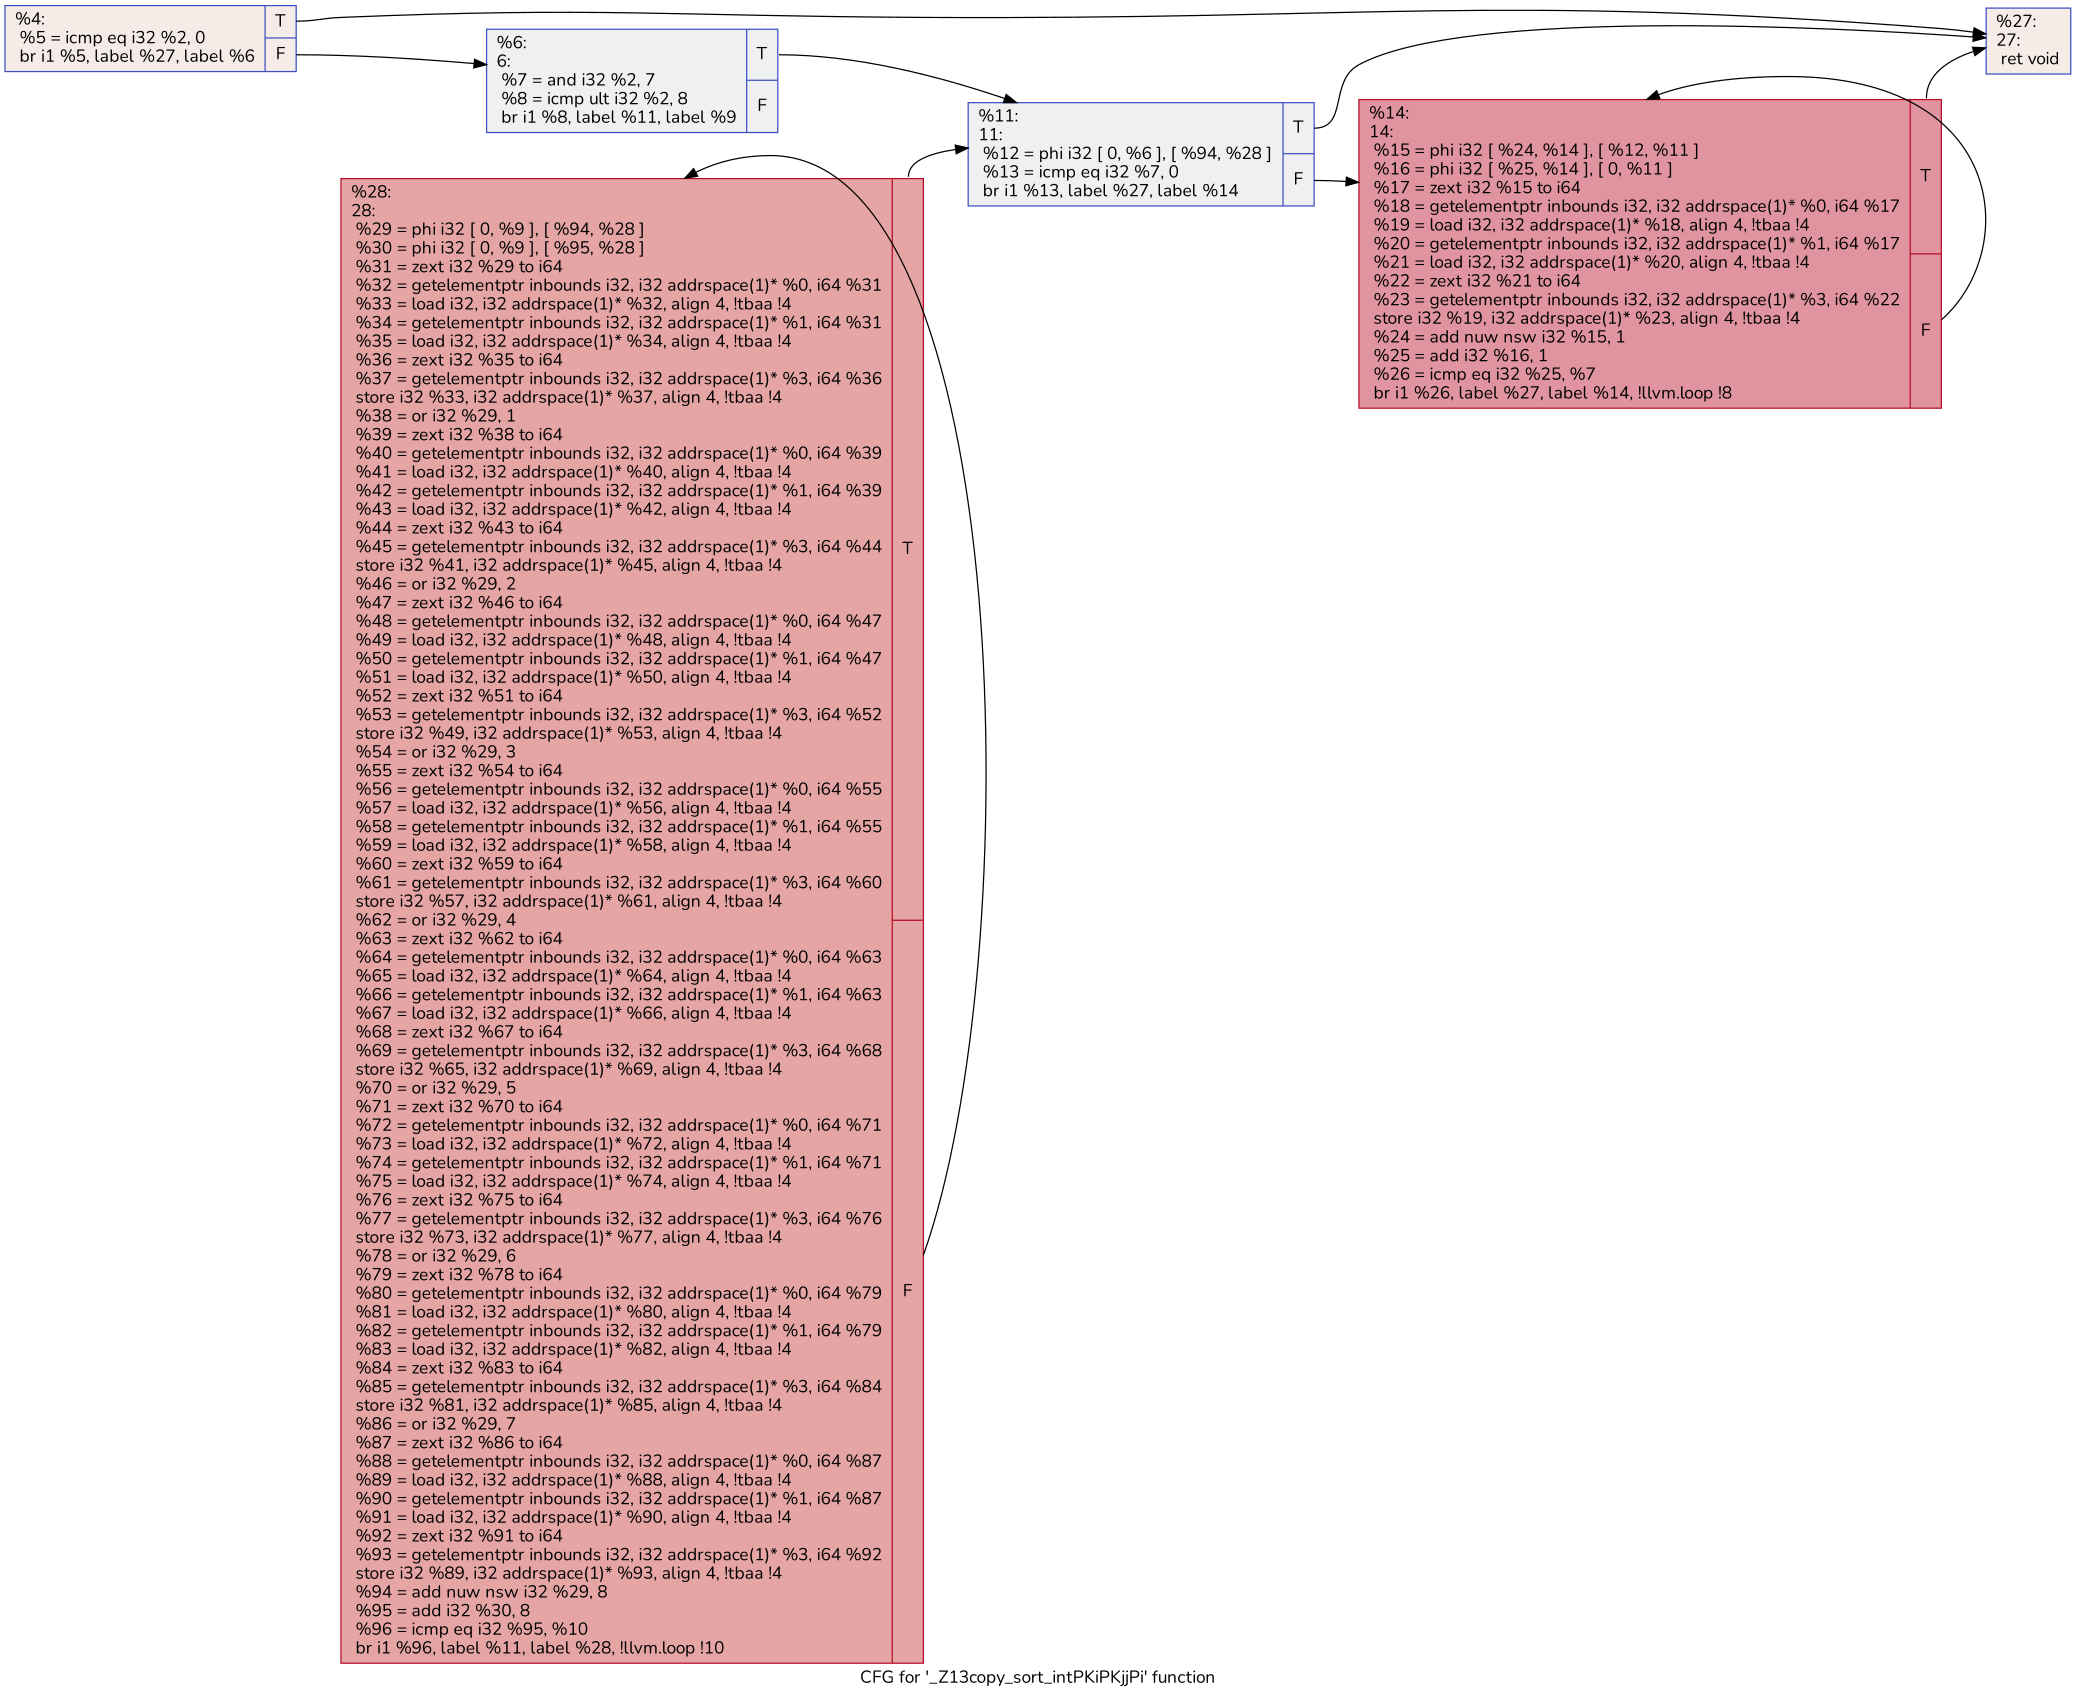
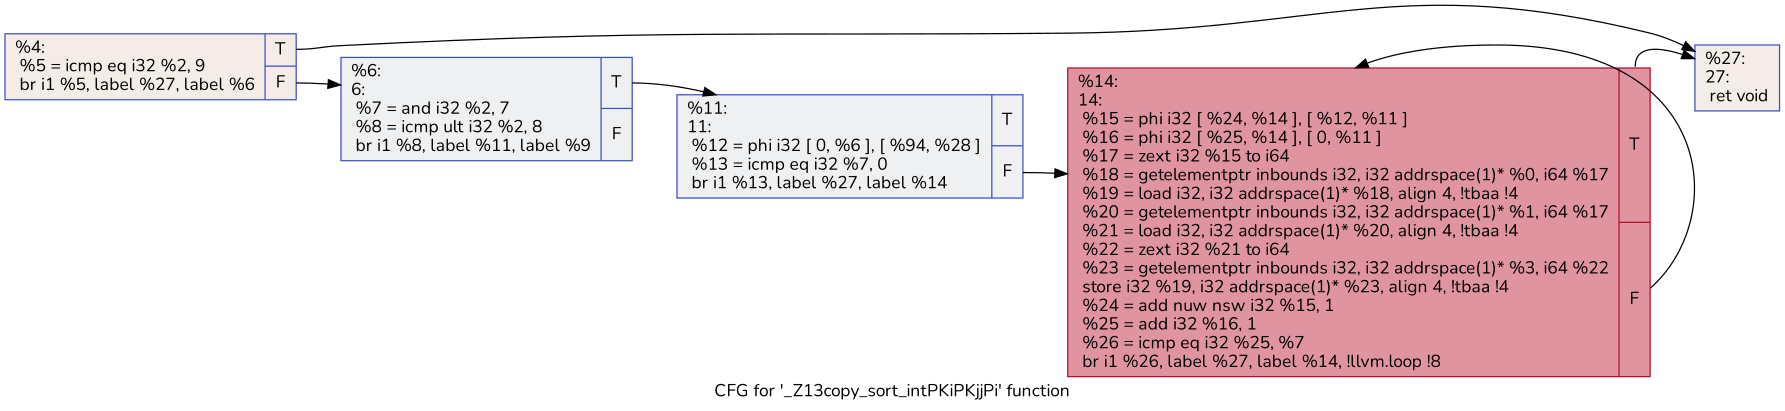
(1622, 27) -> none
(111, 38) -> (111, 66)
(632, 921) -> none
